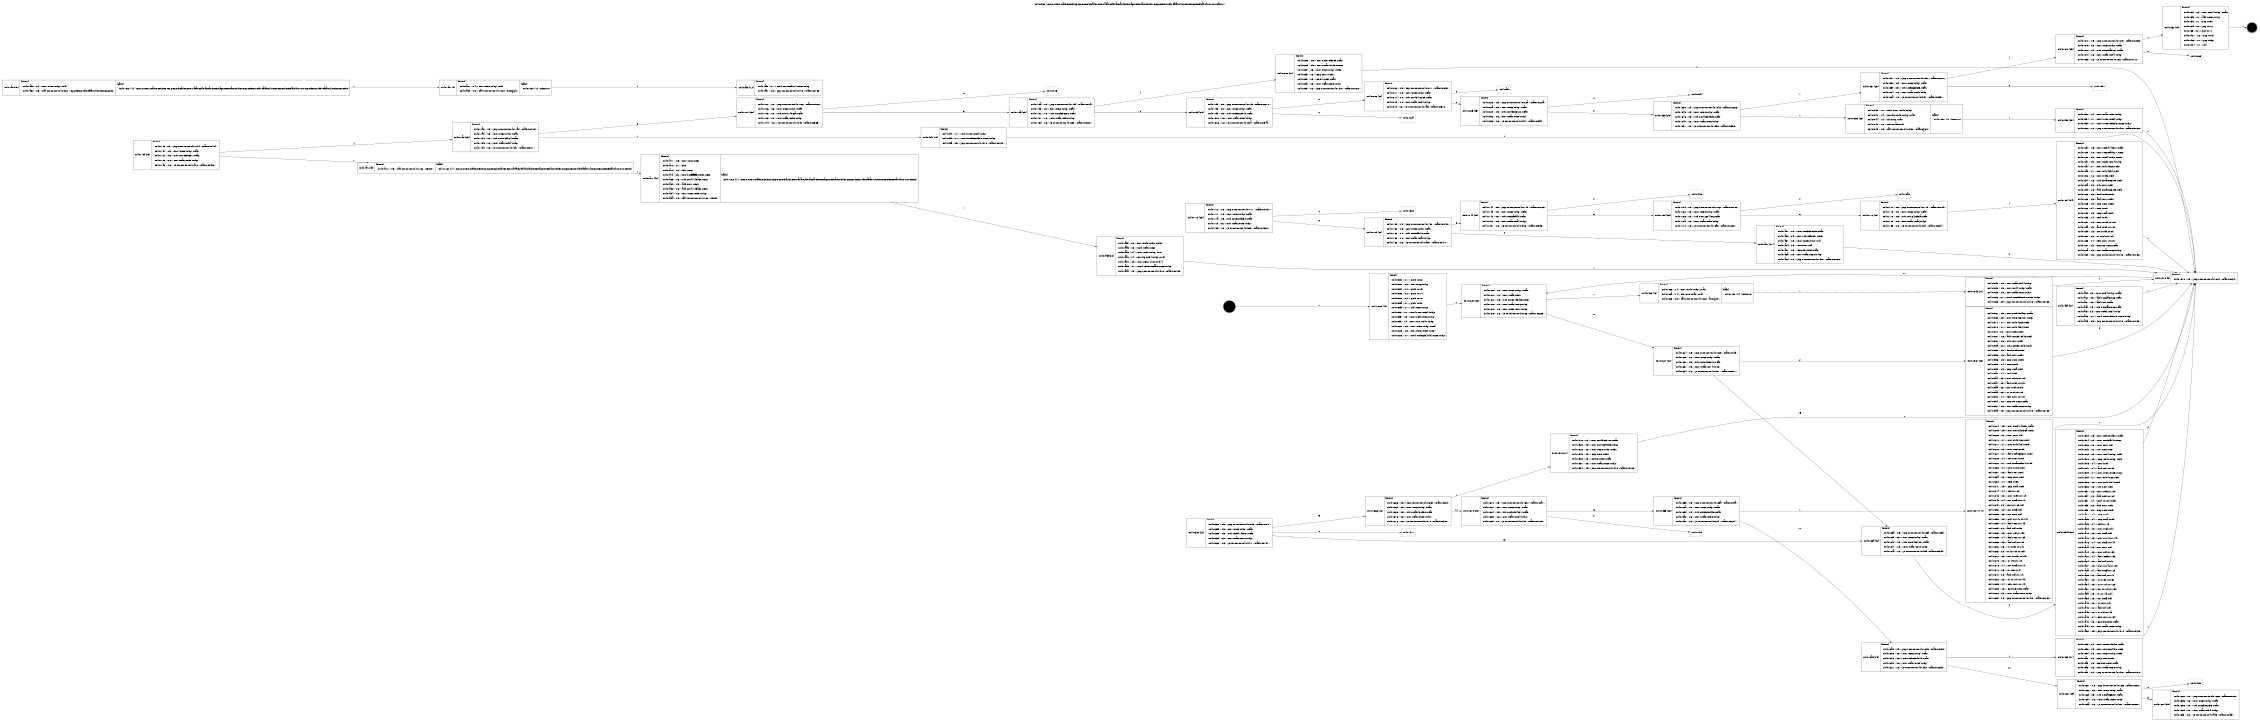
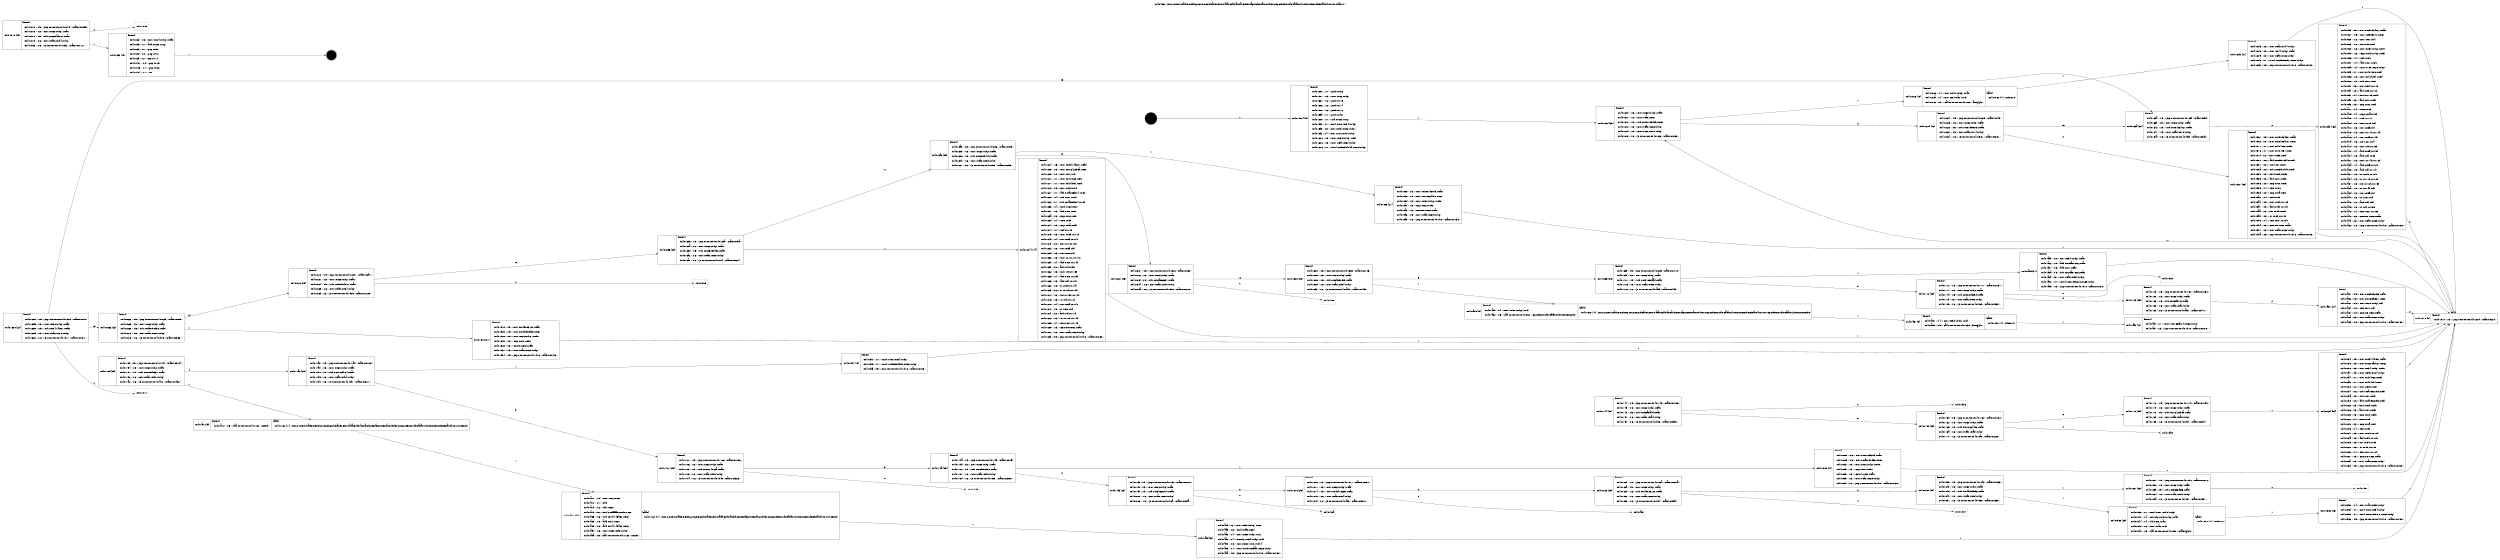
(1996, 69) -> none
(1455, 224) -> none
none -> (1638, 279)
none -> (1462, 295)
